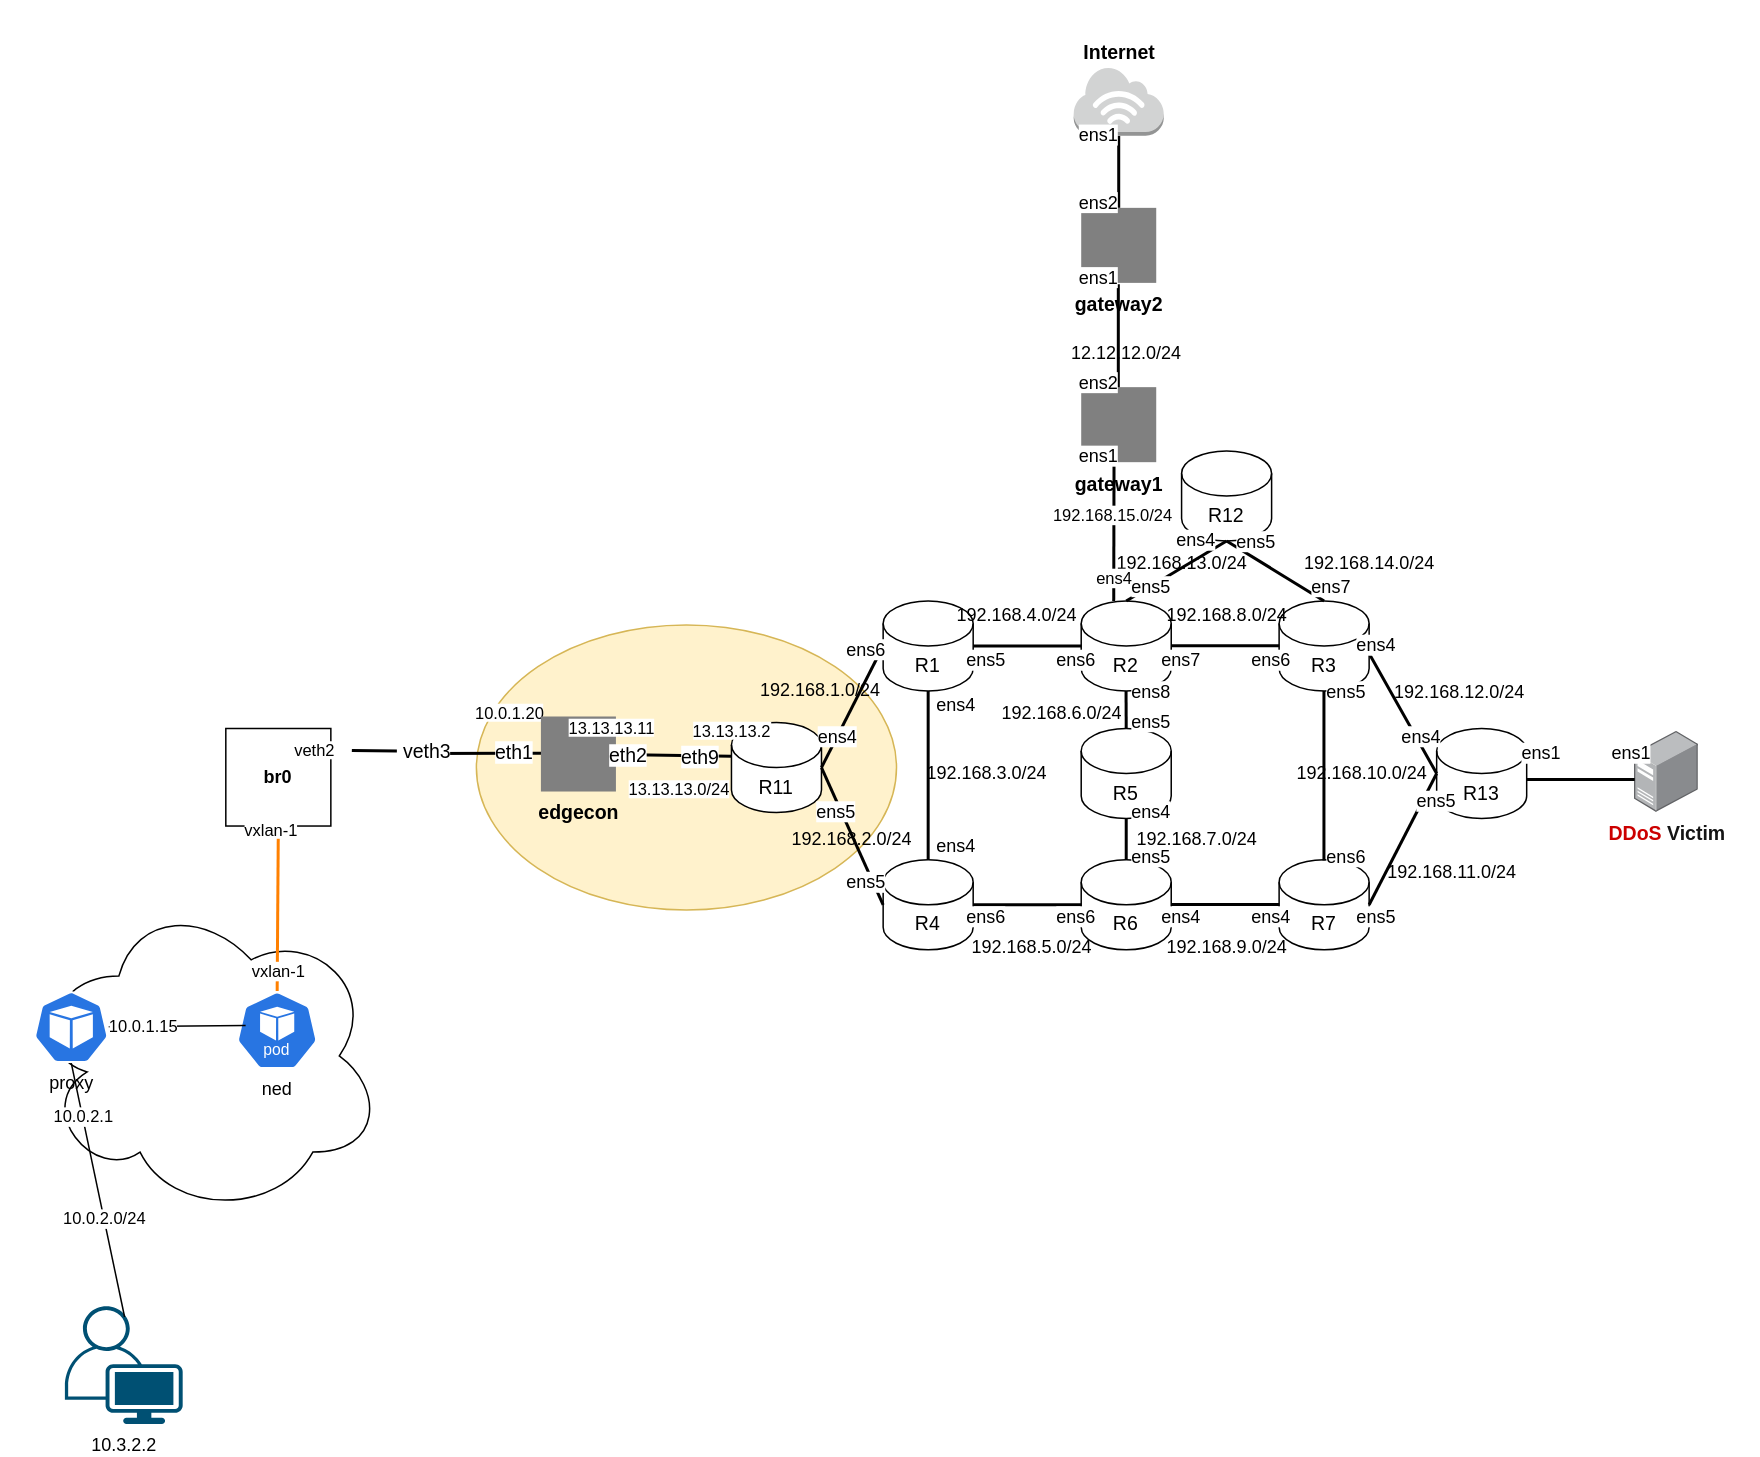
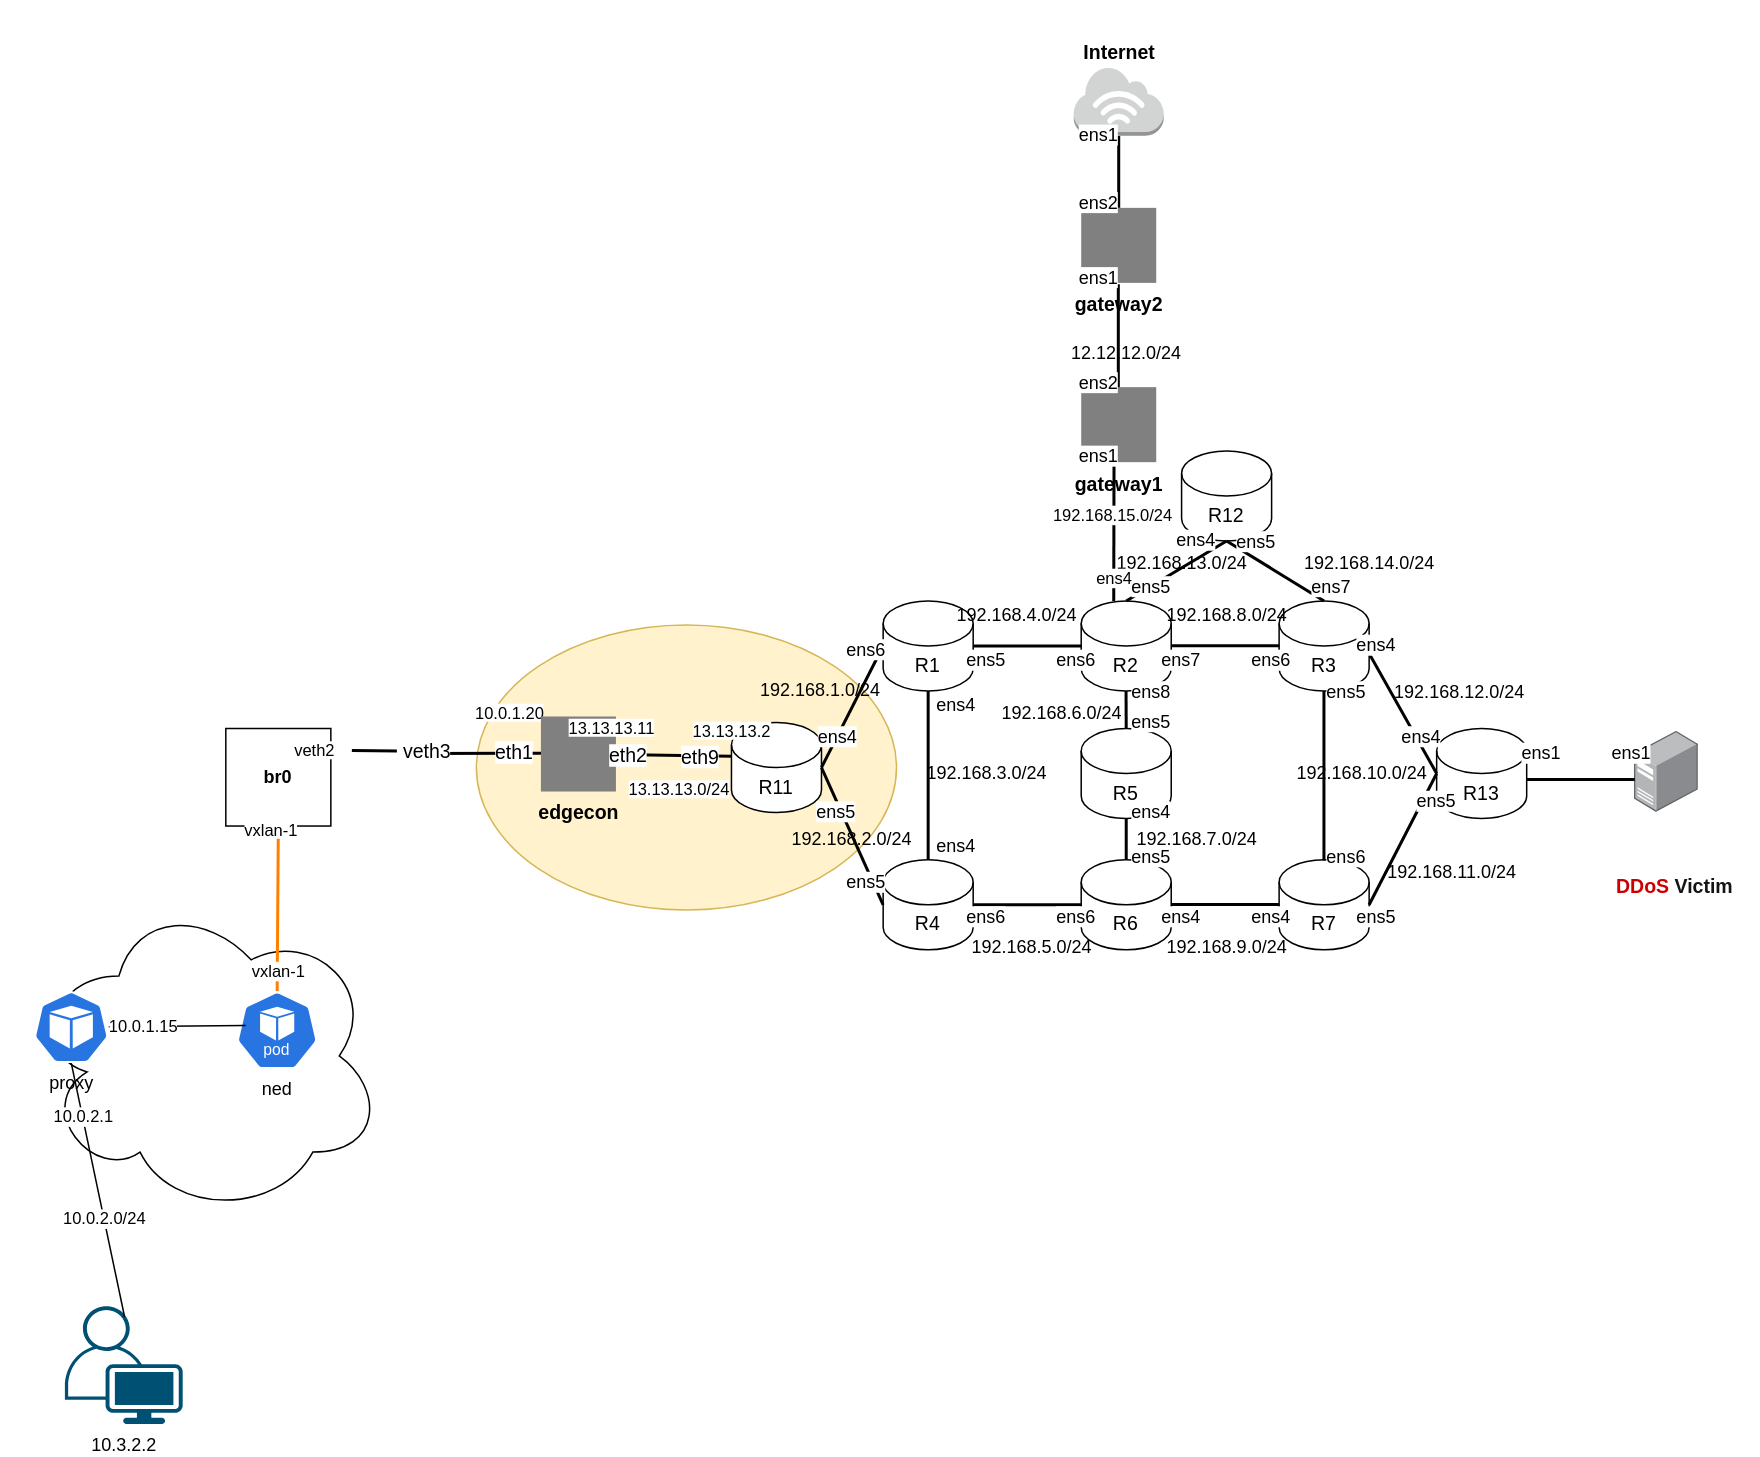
(1666, 842) -> (1674, 895)
